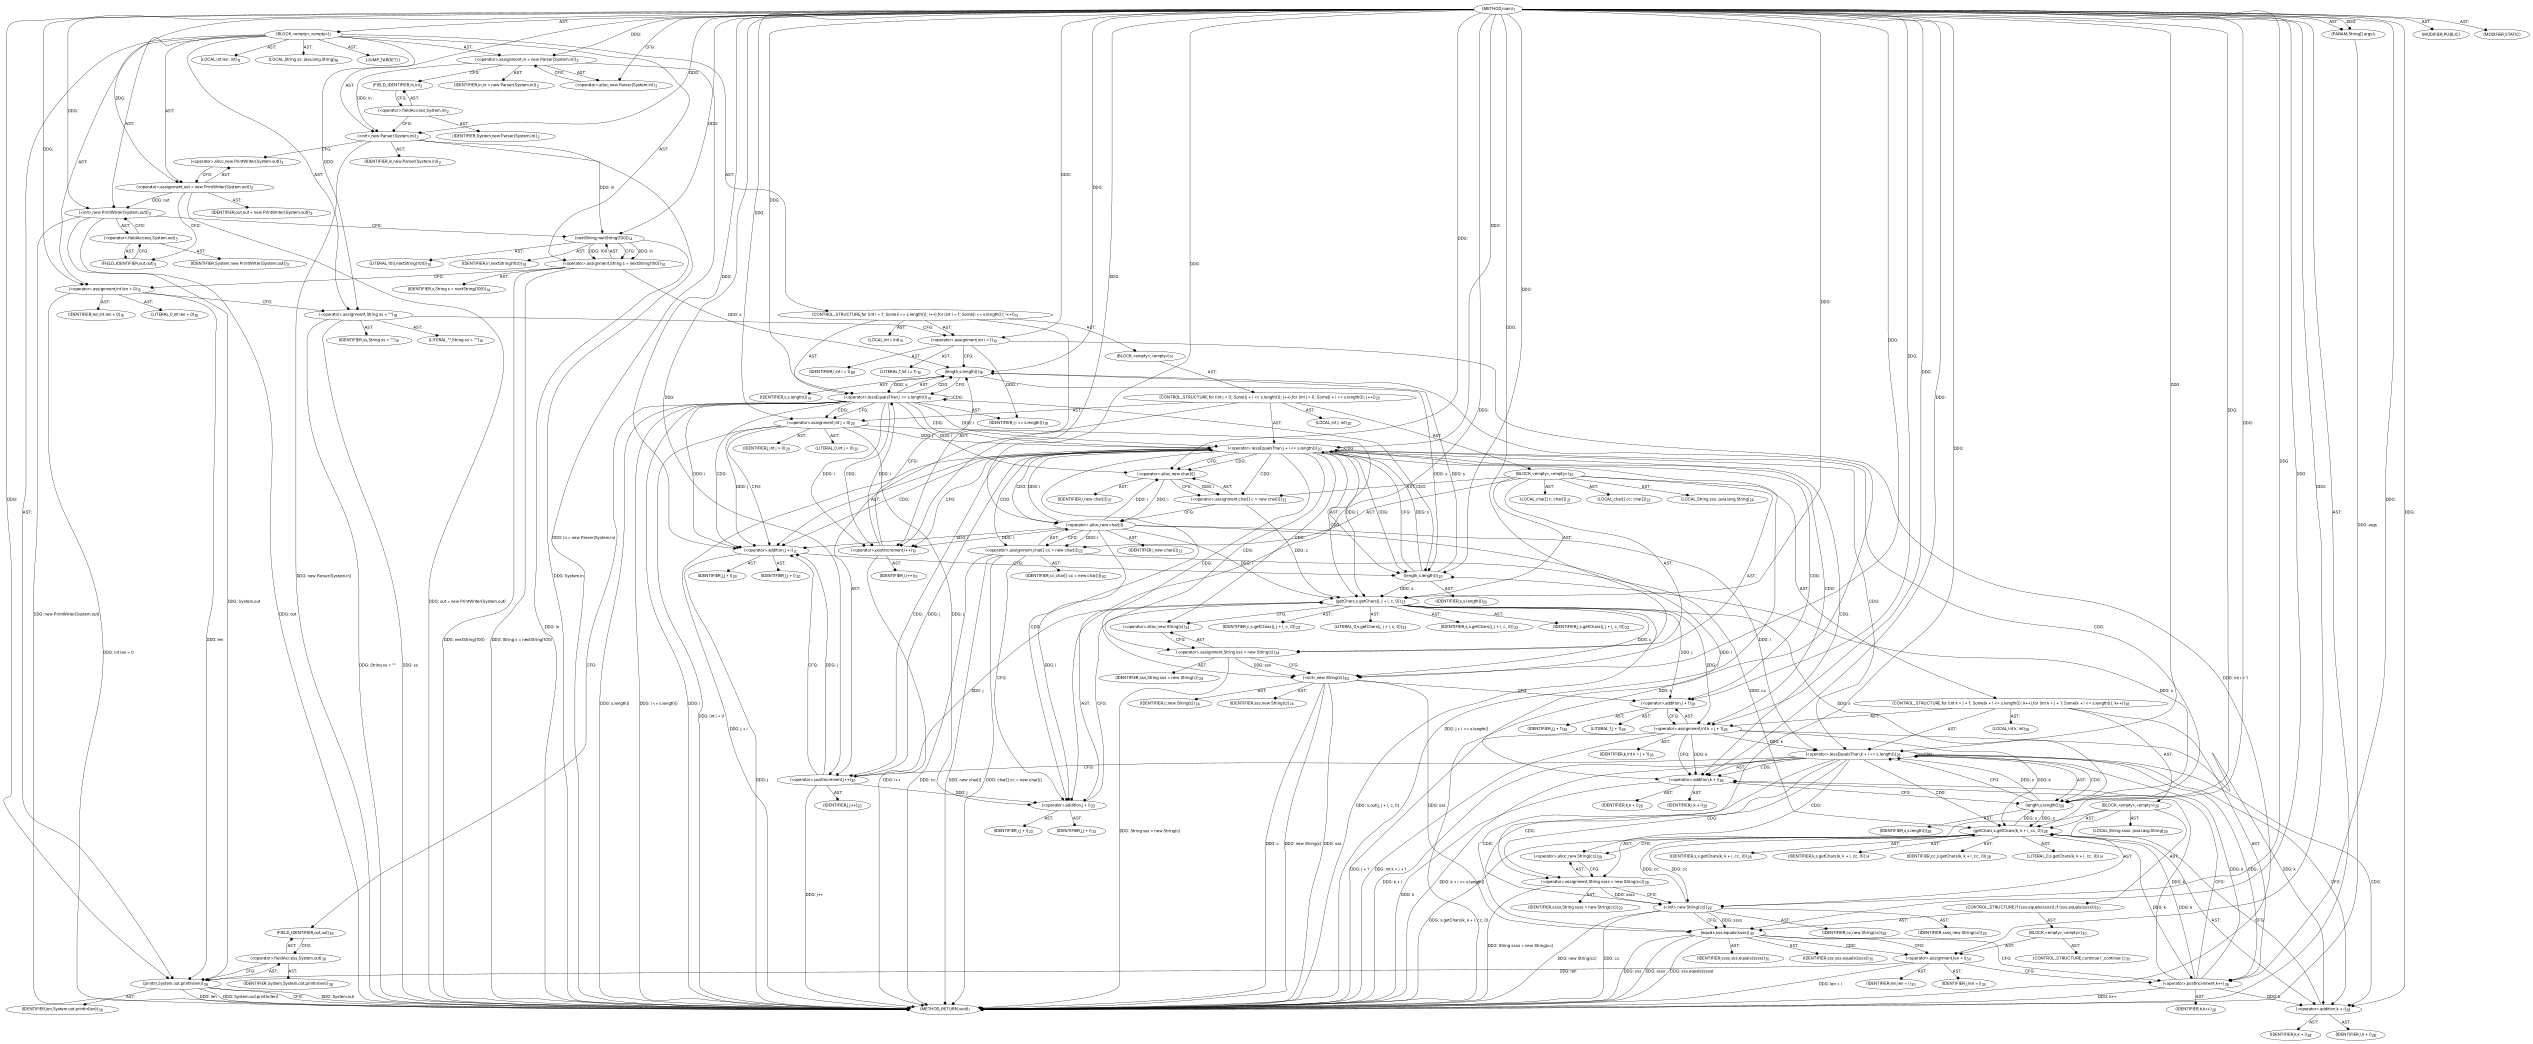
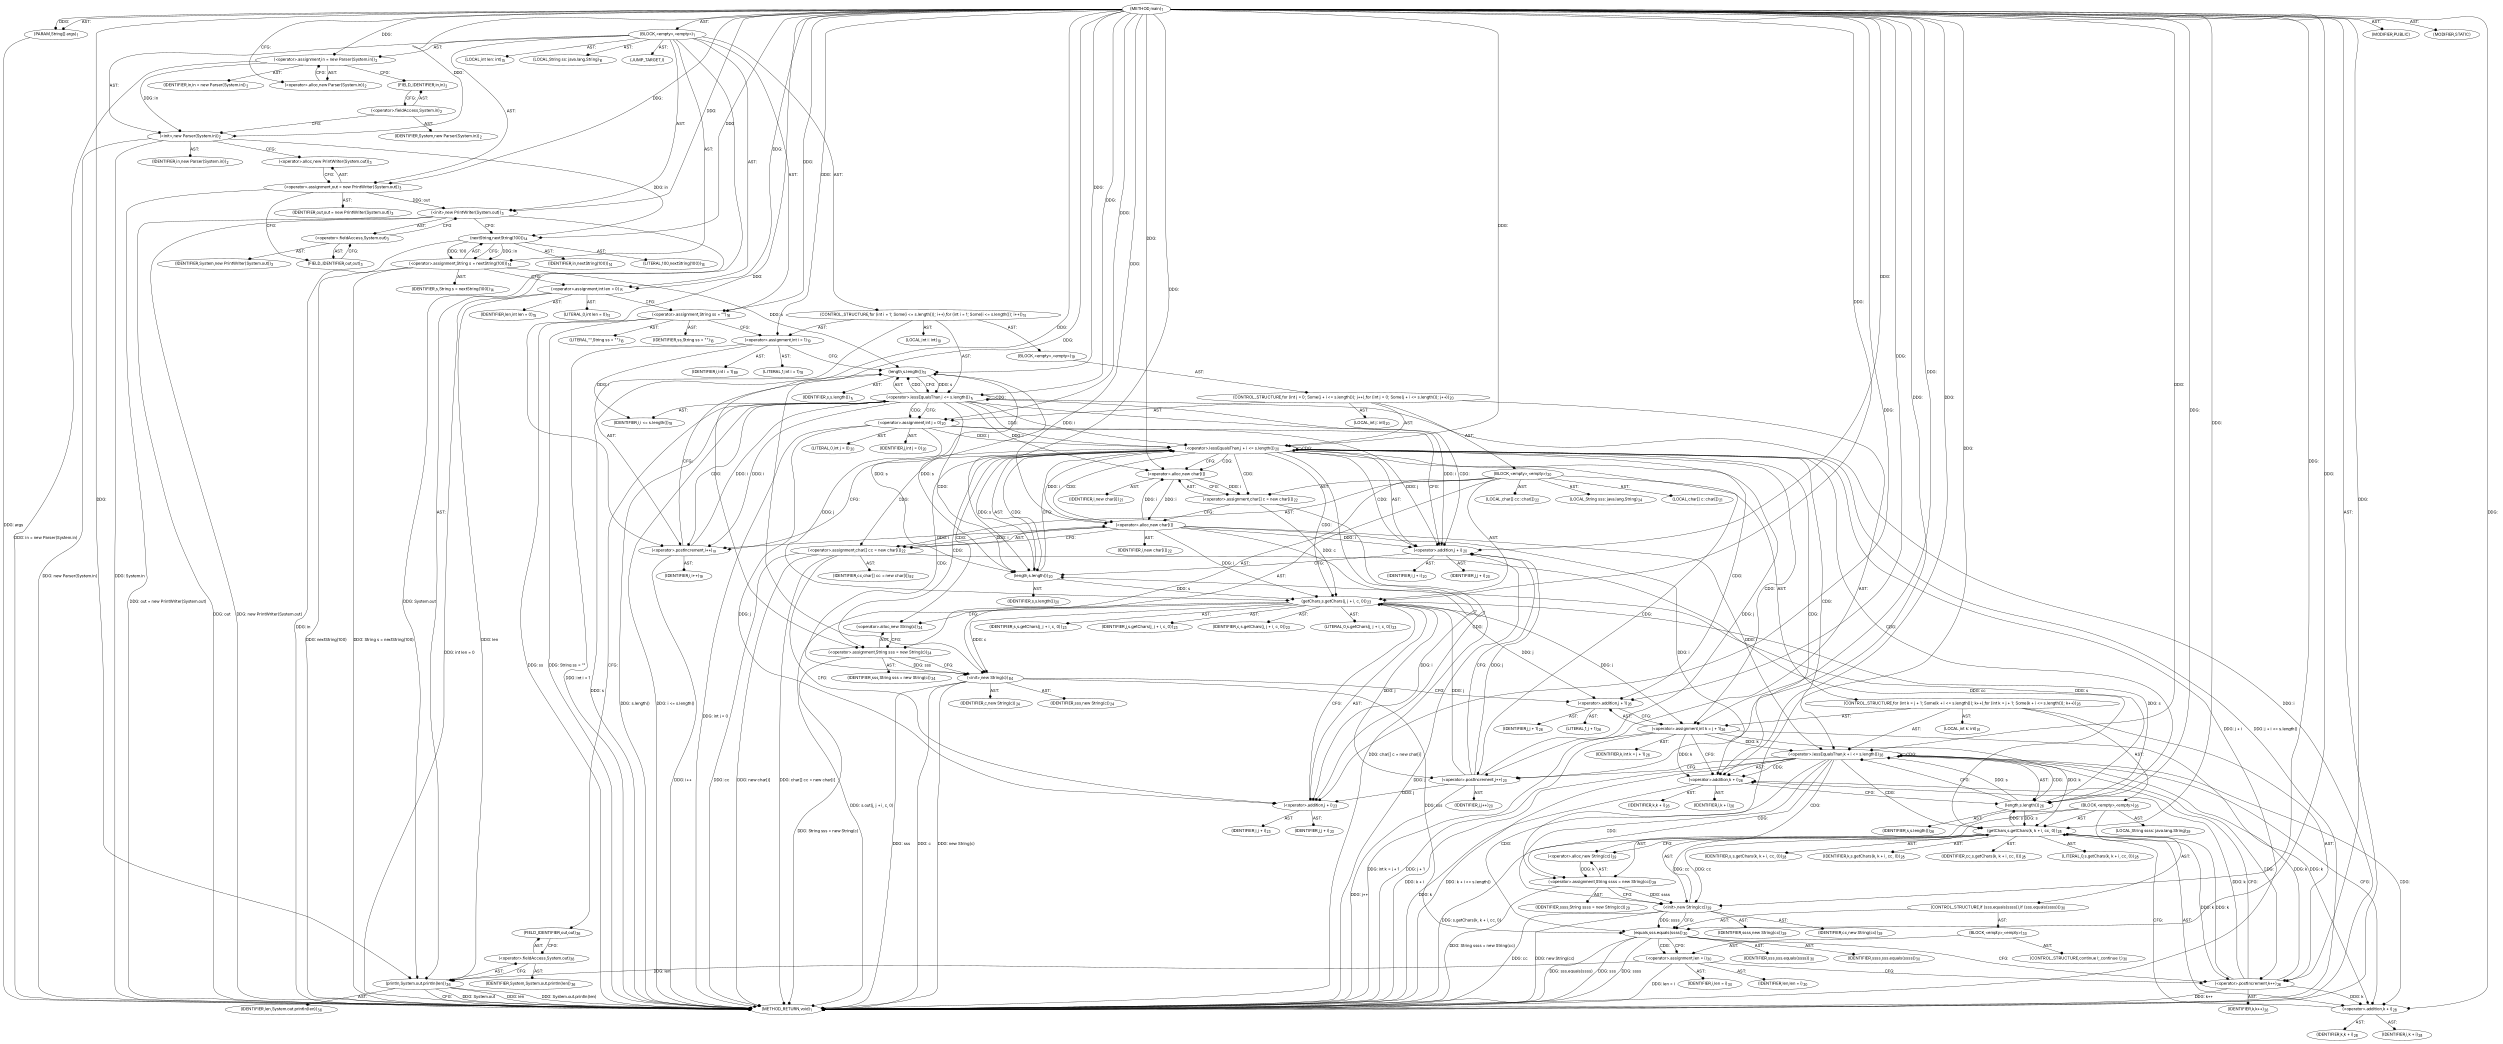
(2302, 241) -> none
none -> (1387, 682)
(1595, 869) -> (1588, 869)
none -> (1331, 896)
